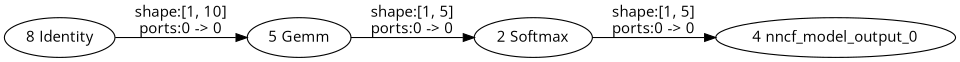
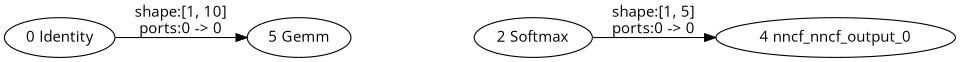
(60, 38) -> (60, 38)
(407, 38) -> none
(836, 38) -> (836, 38)
